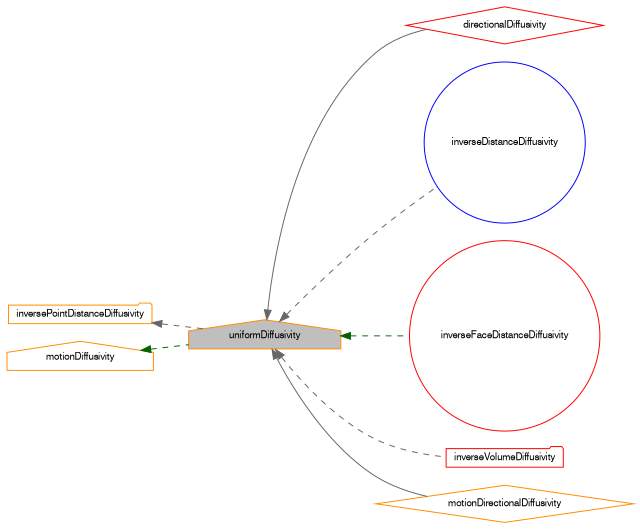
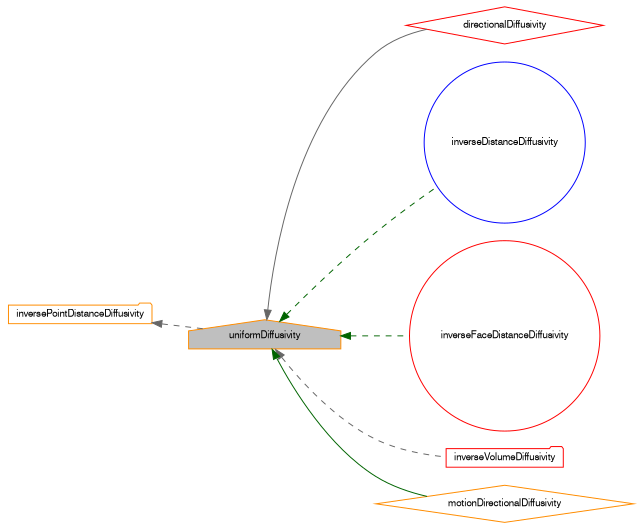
(359, 247) -> (359, 247)
(80, 357) -> none
(337, 444) -> (337, 444)
